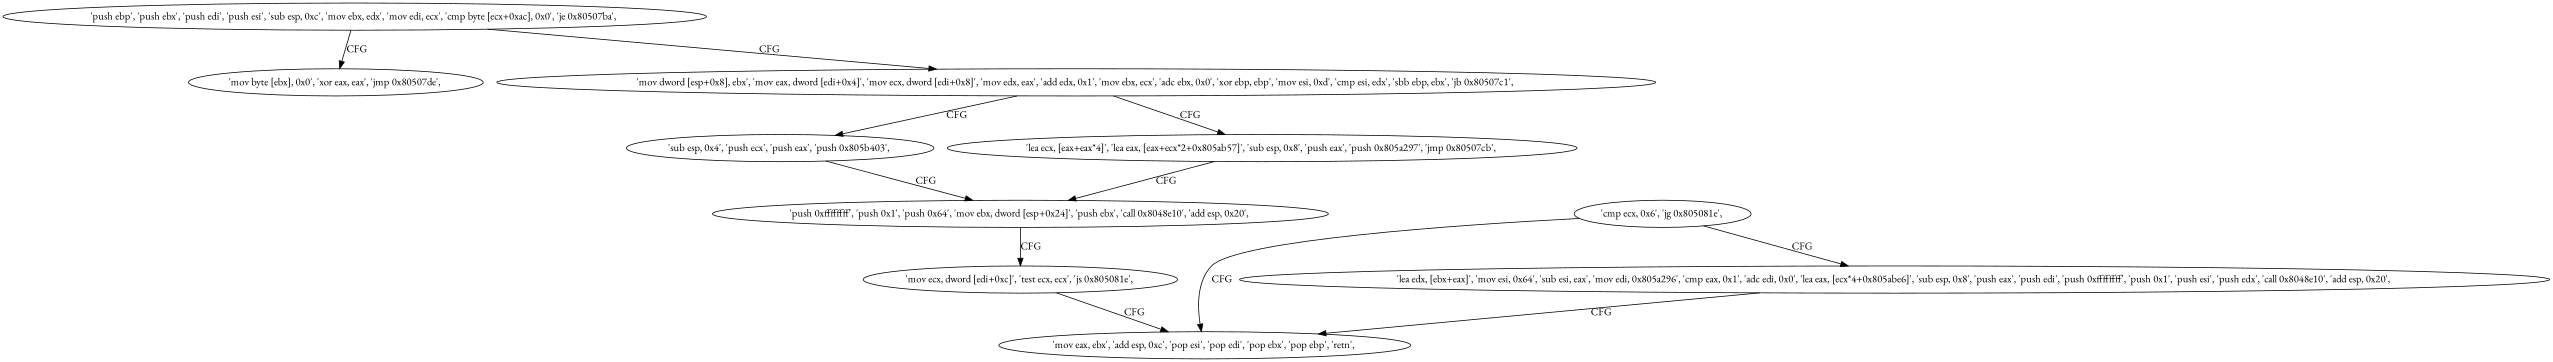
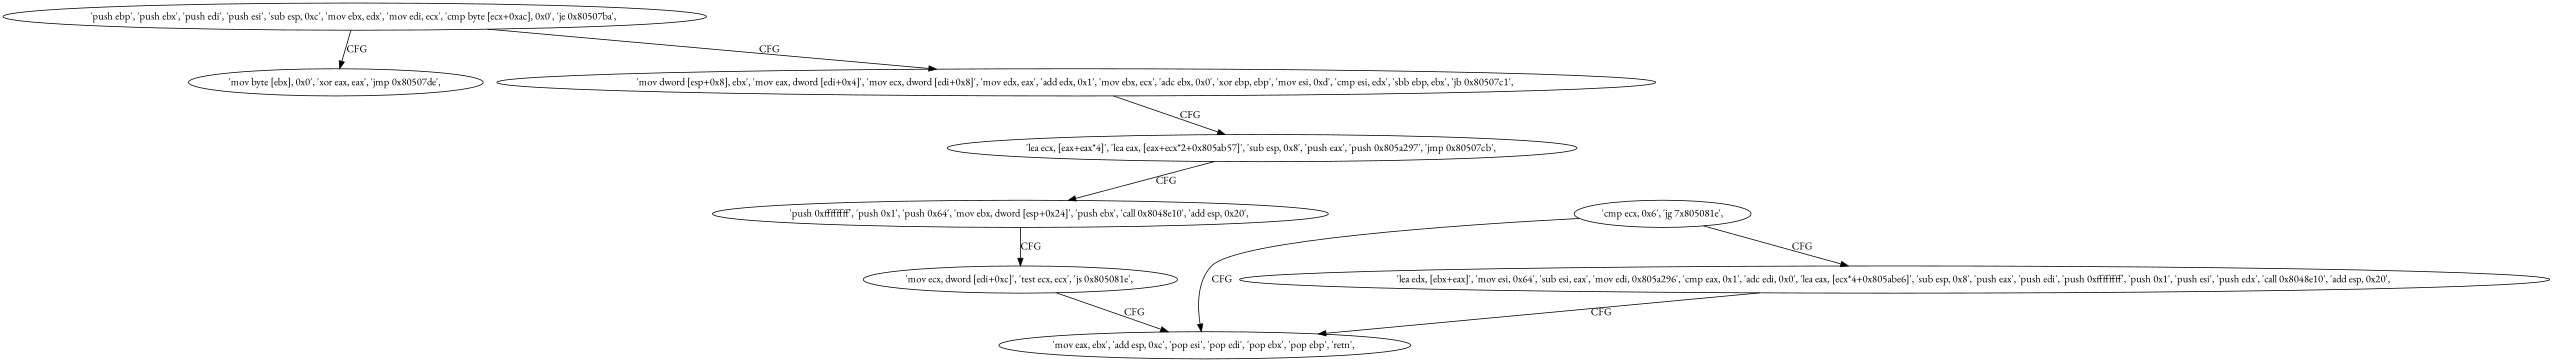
(780, 148) -> none
(1663, 214) -> (1663, 214)
